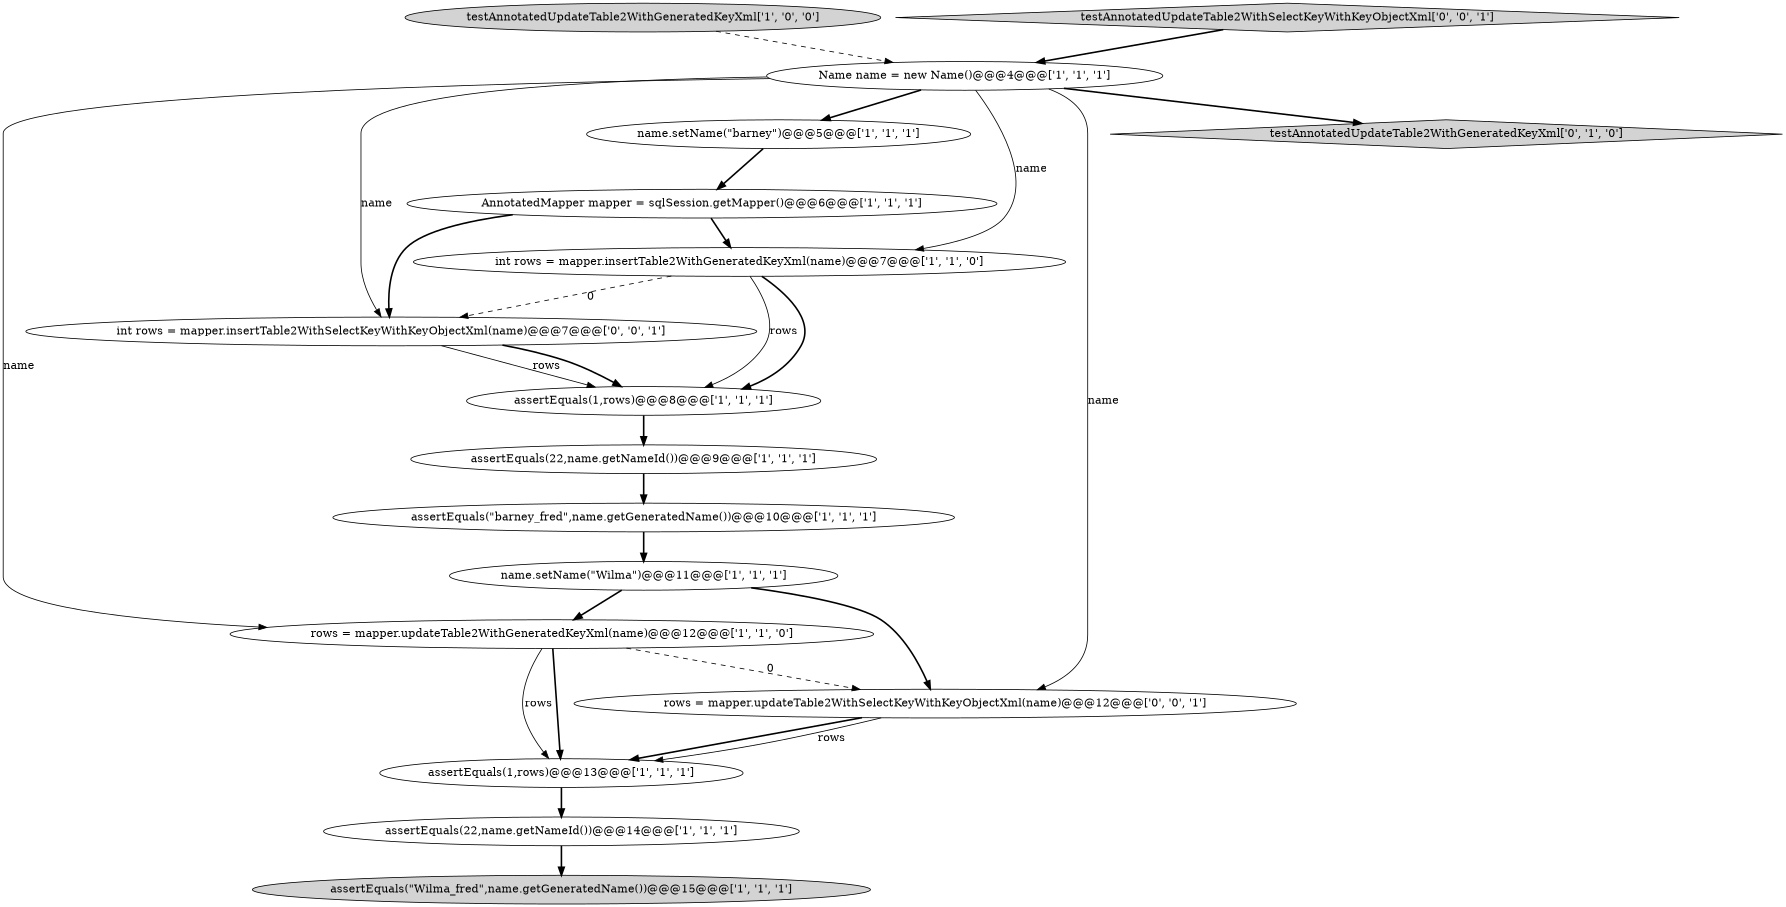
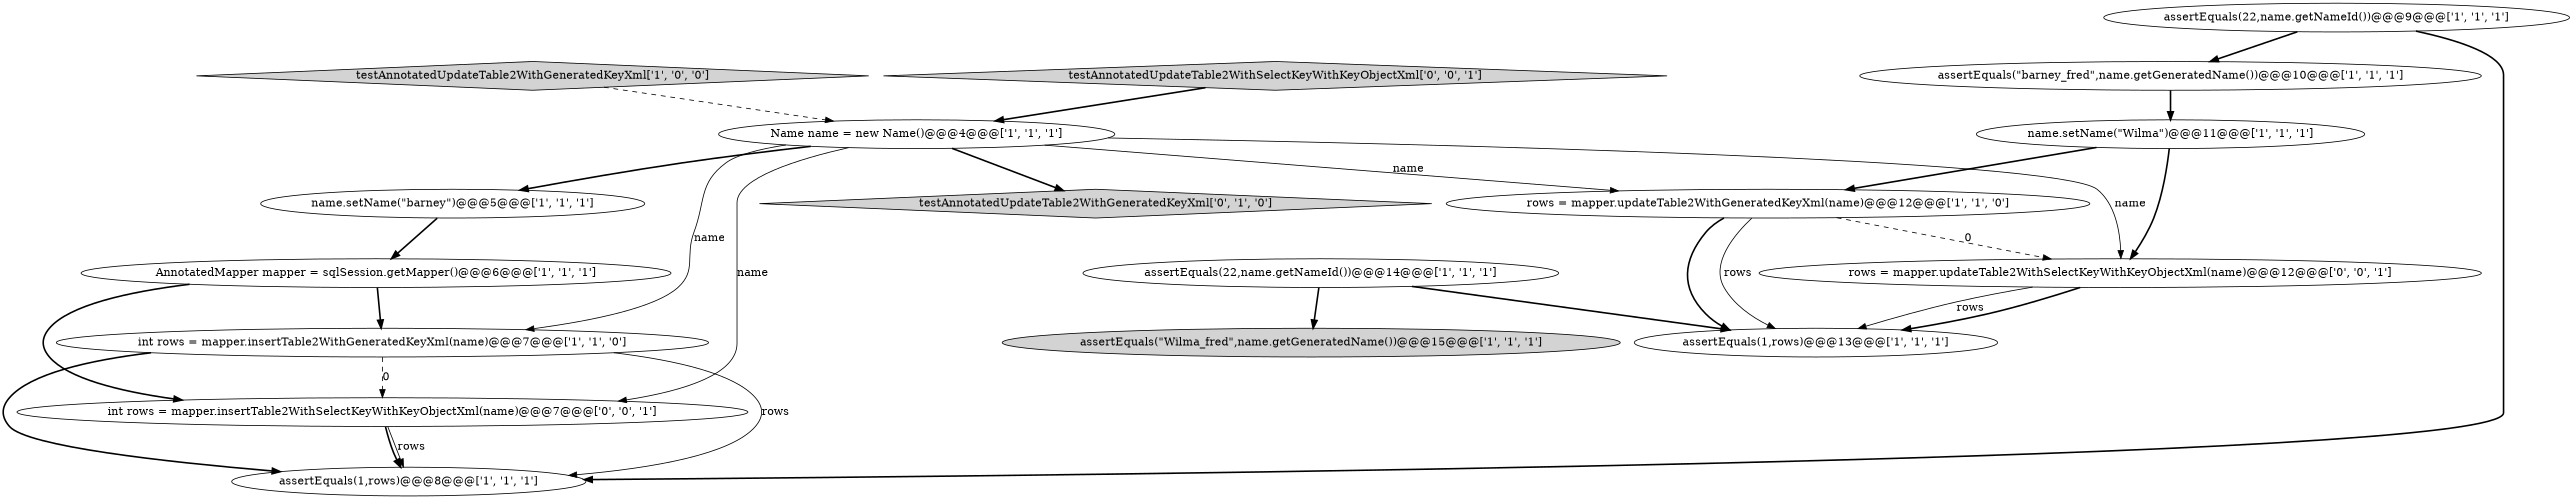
(643, 18) -> (533, 76)
(644, 426) -> (1770, 462)
(561, 798) -> (1567, 308)
